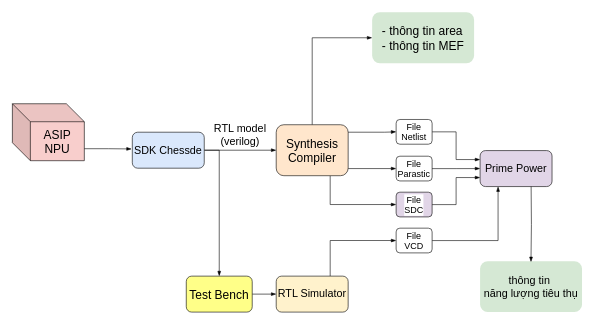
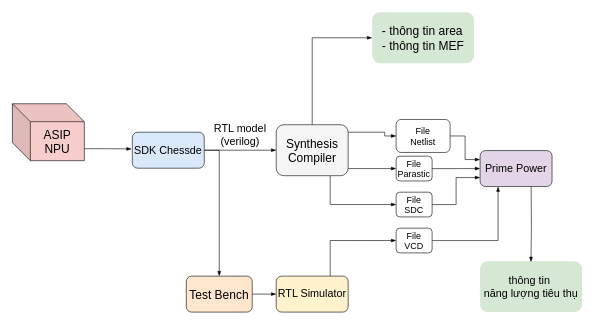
(414, 132) -> (423, 136)
(312, 150) -> (312, 150)
(414, 205) -> (414, 205)
(219, 294) -> (219, 294)
